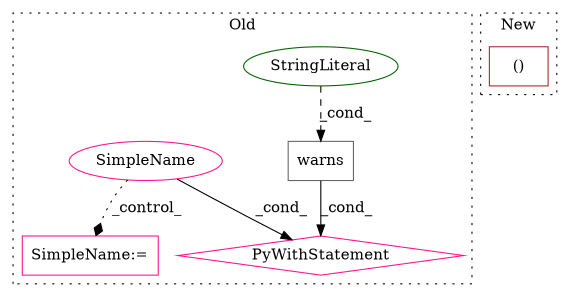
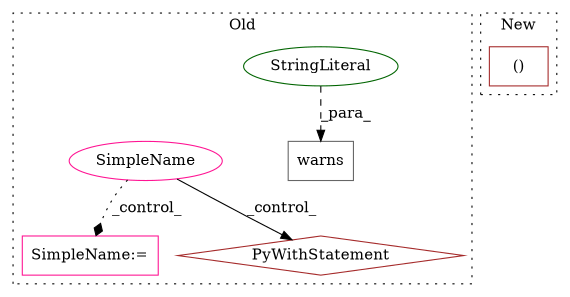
(346, 114) -> (346, 114)
(321, 203) -> none
(282, 208) -> (282, 208)
(321, 256) -> (321, 256)
